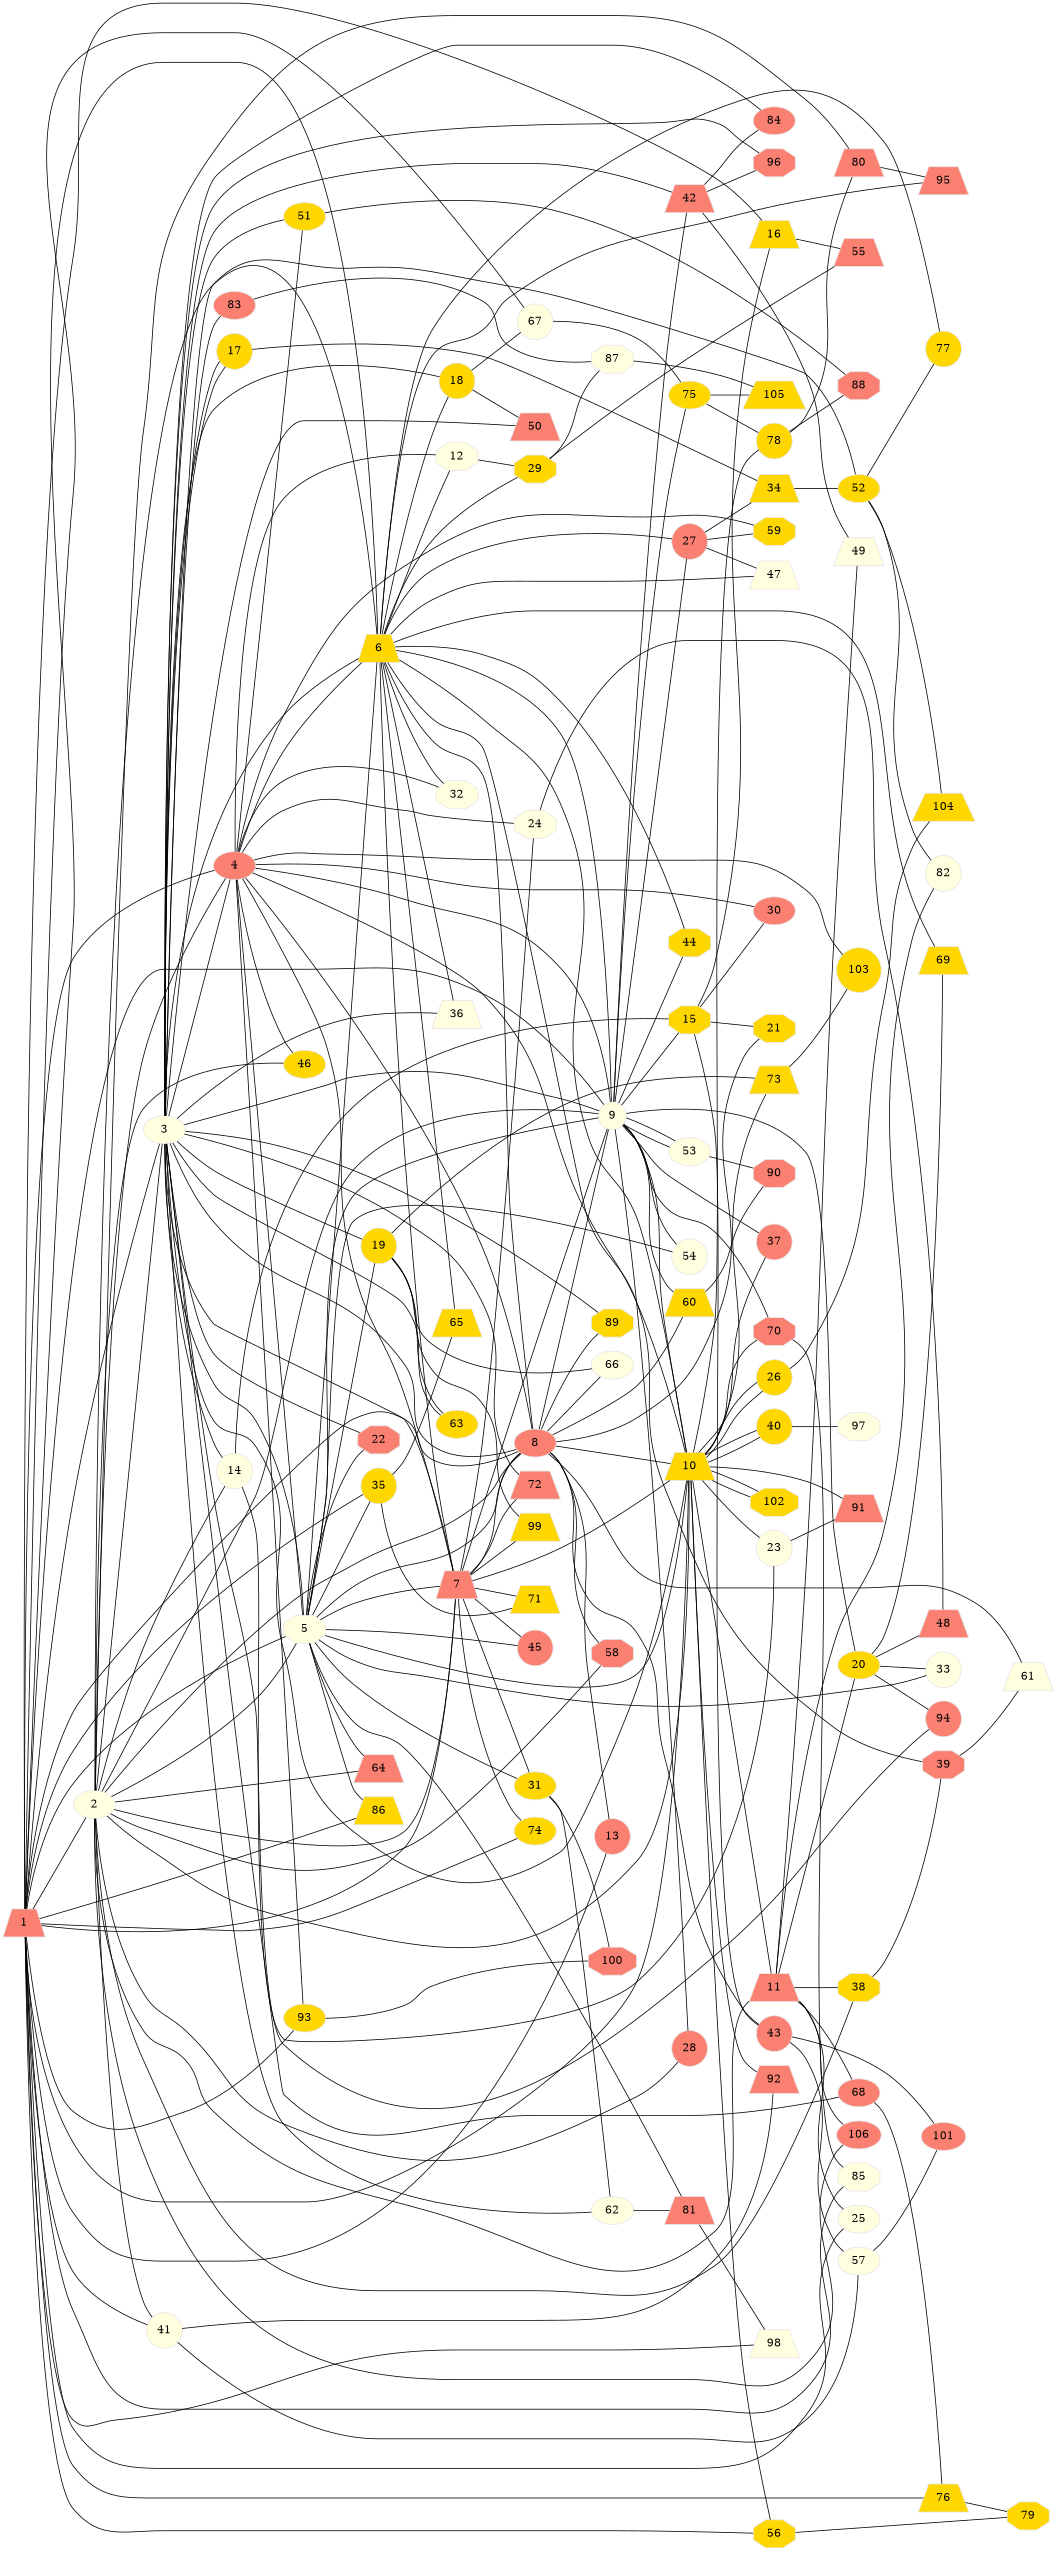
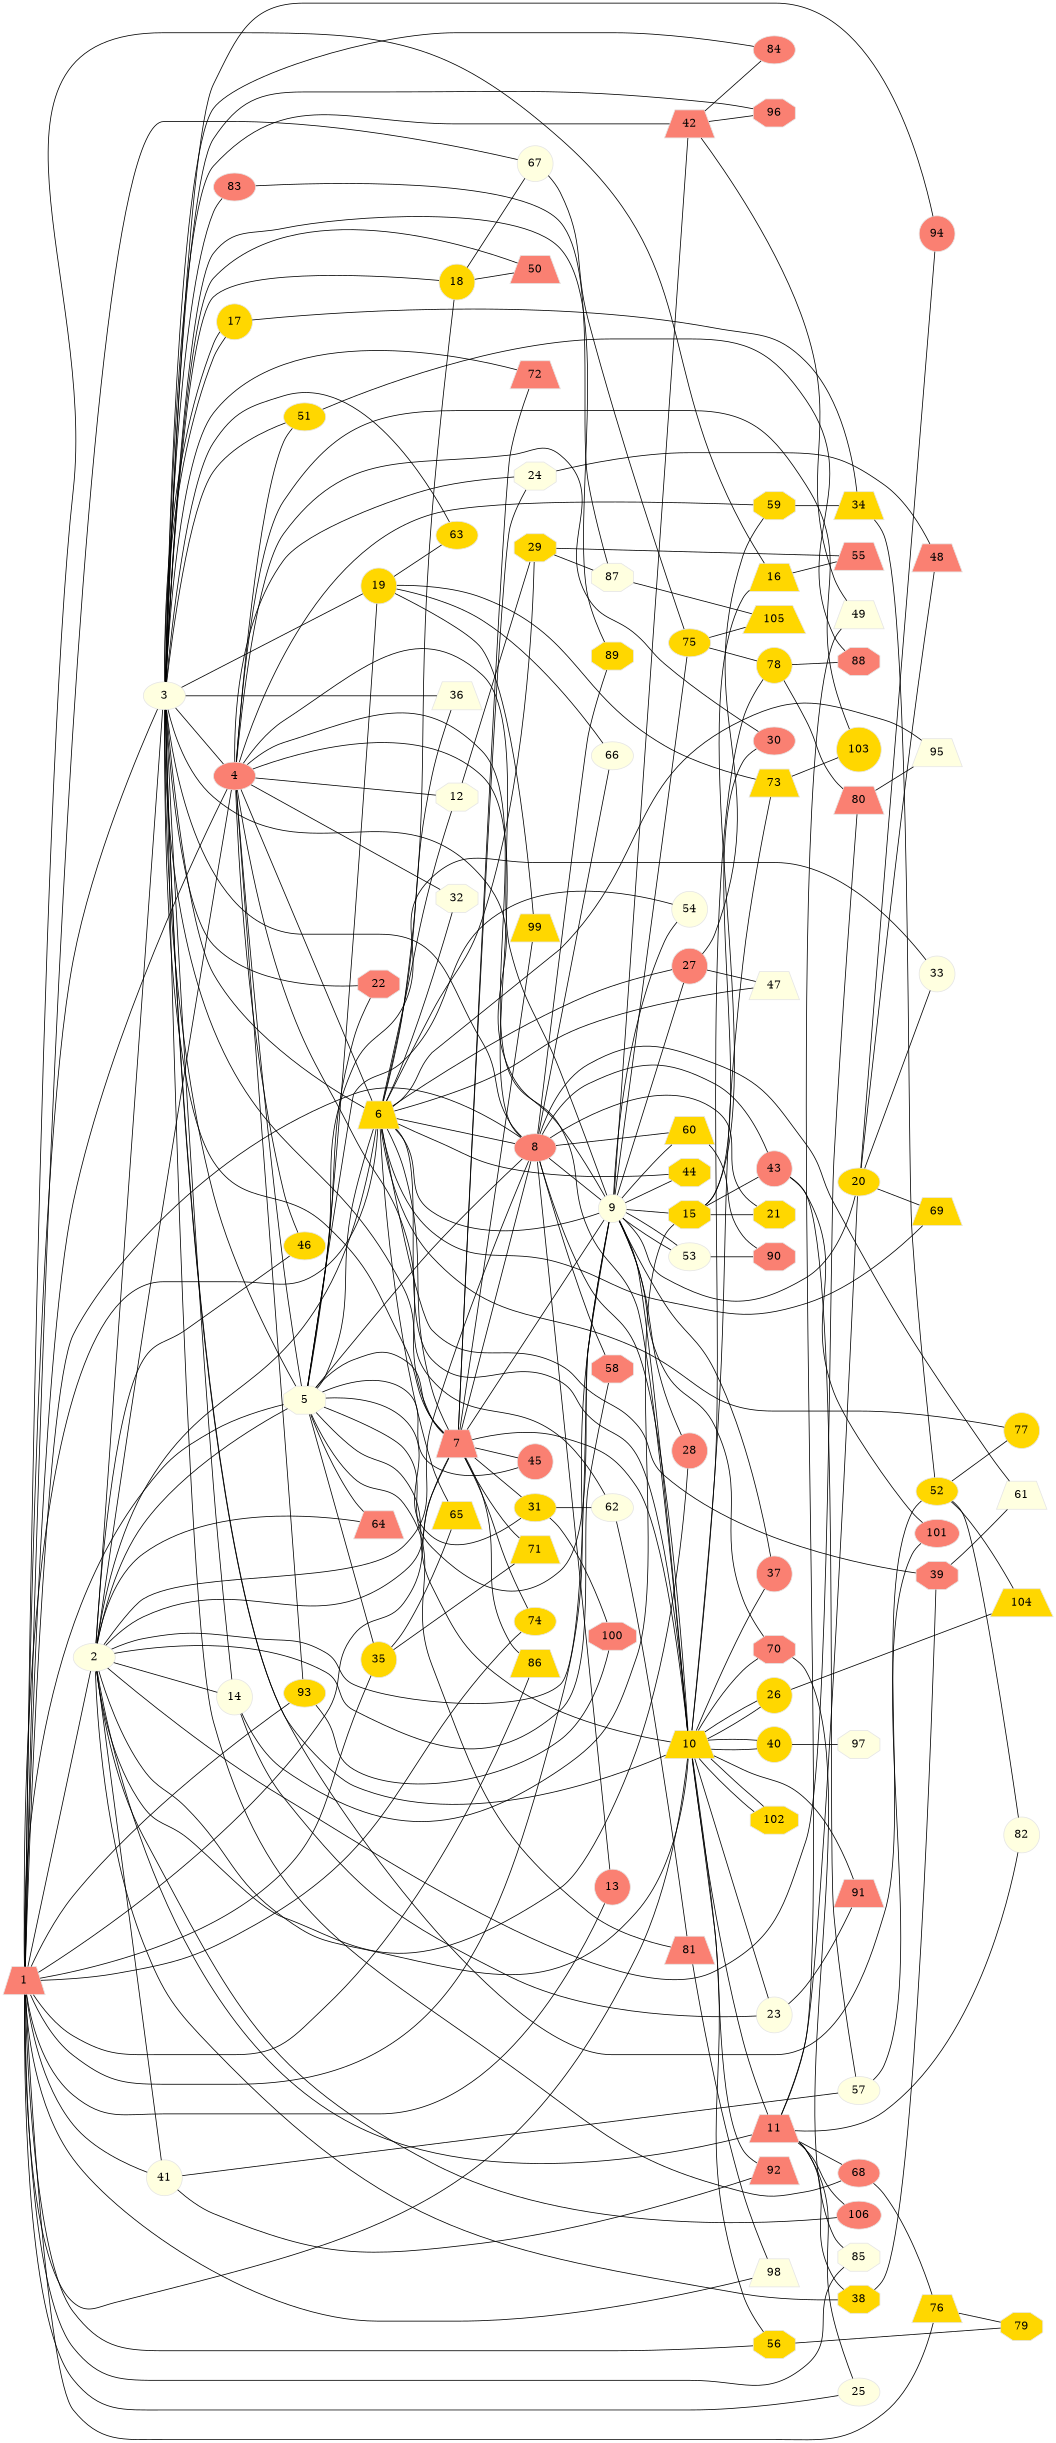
(943, 181) -> (937, 753)
(720, 523) -> (812, 506)
(333, 1723) -> (491, 1557)
